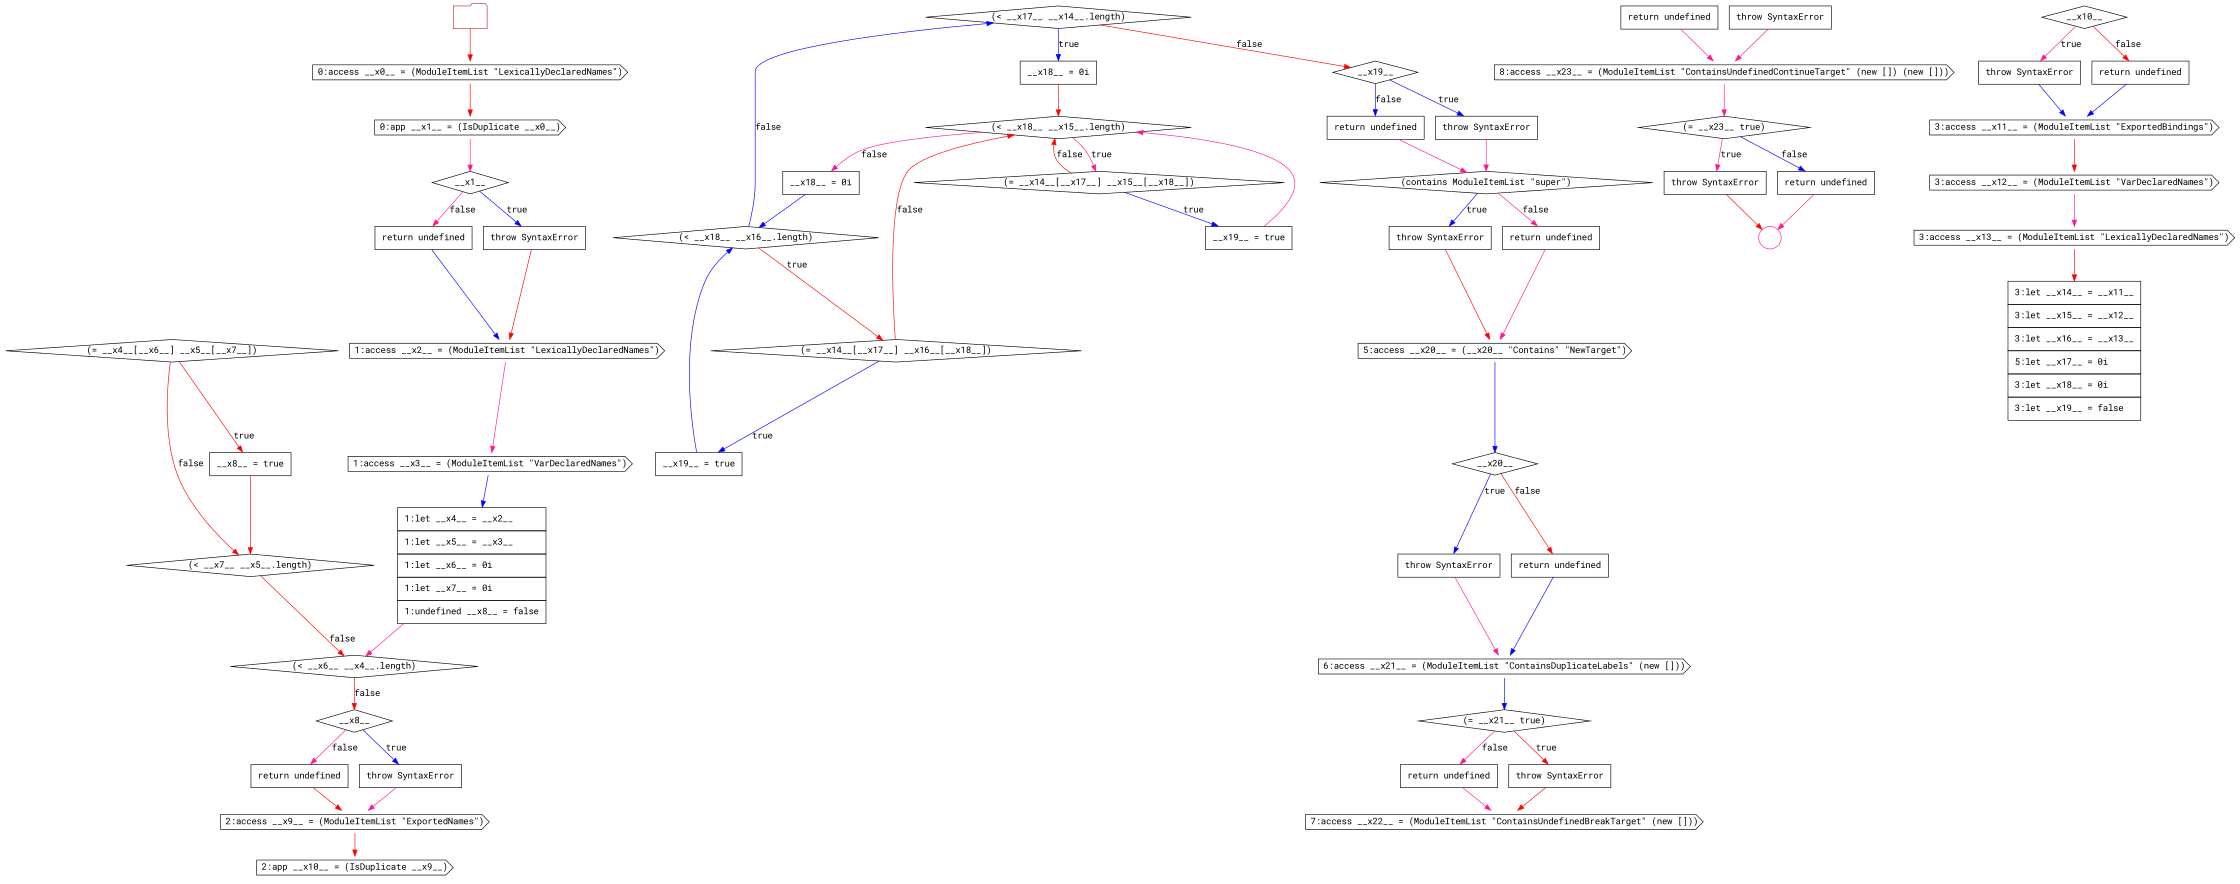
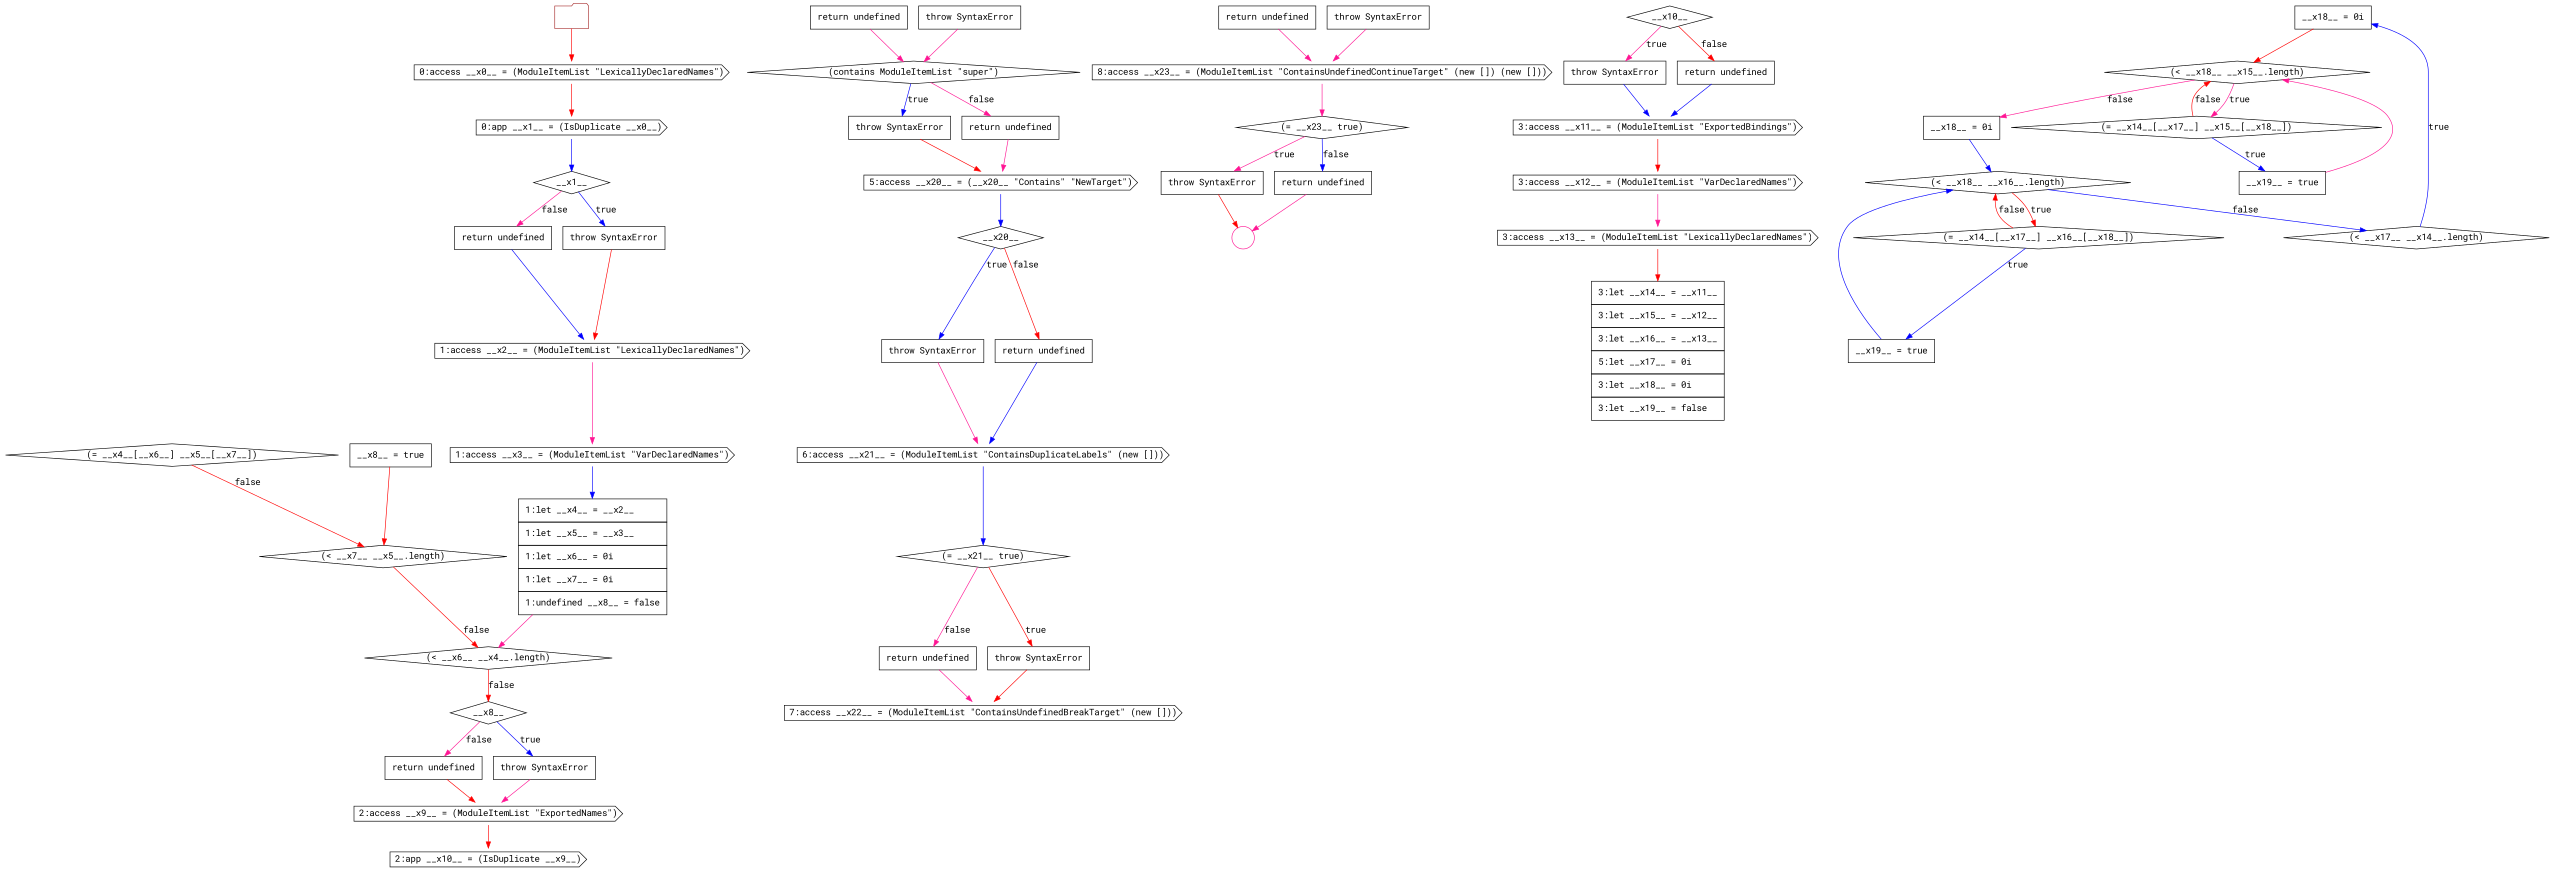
(1375, 72) -> none
(470, 152) -> (572, 152)
(897, 201) -> (2000, 217)
(209, 404) -> none
